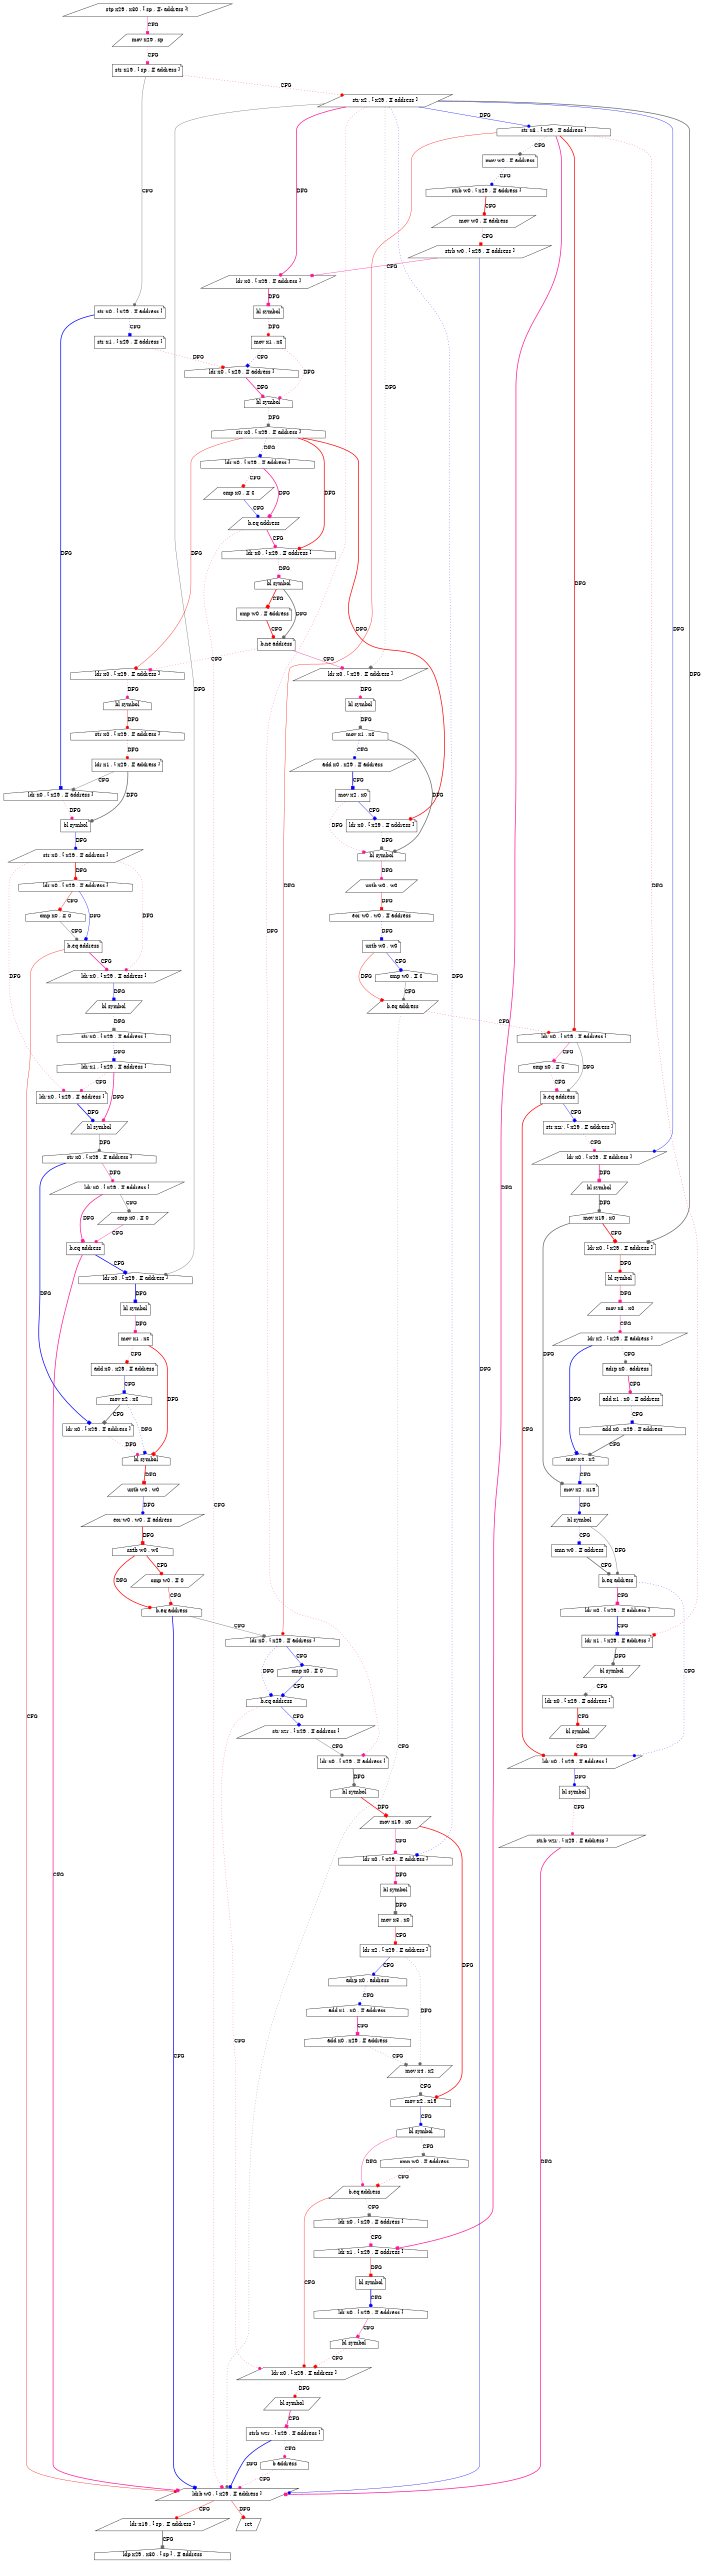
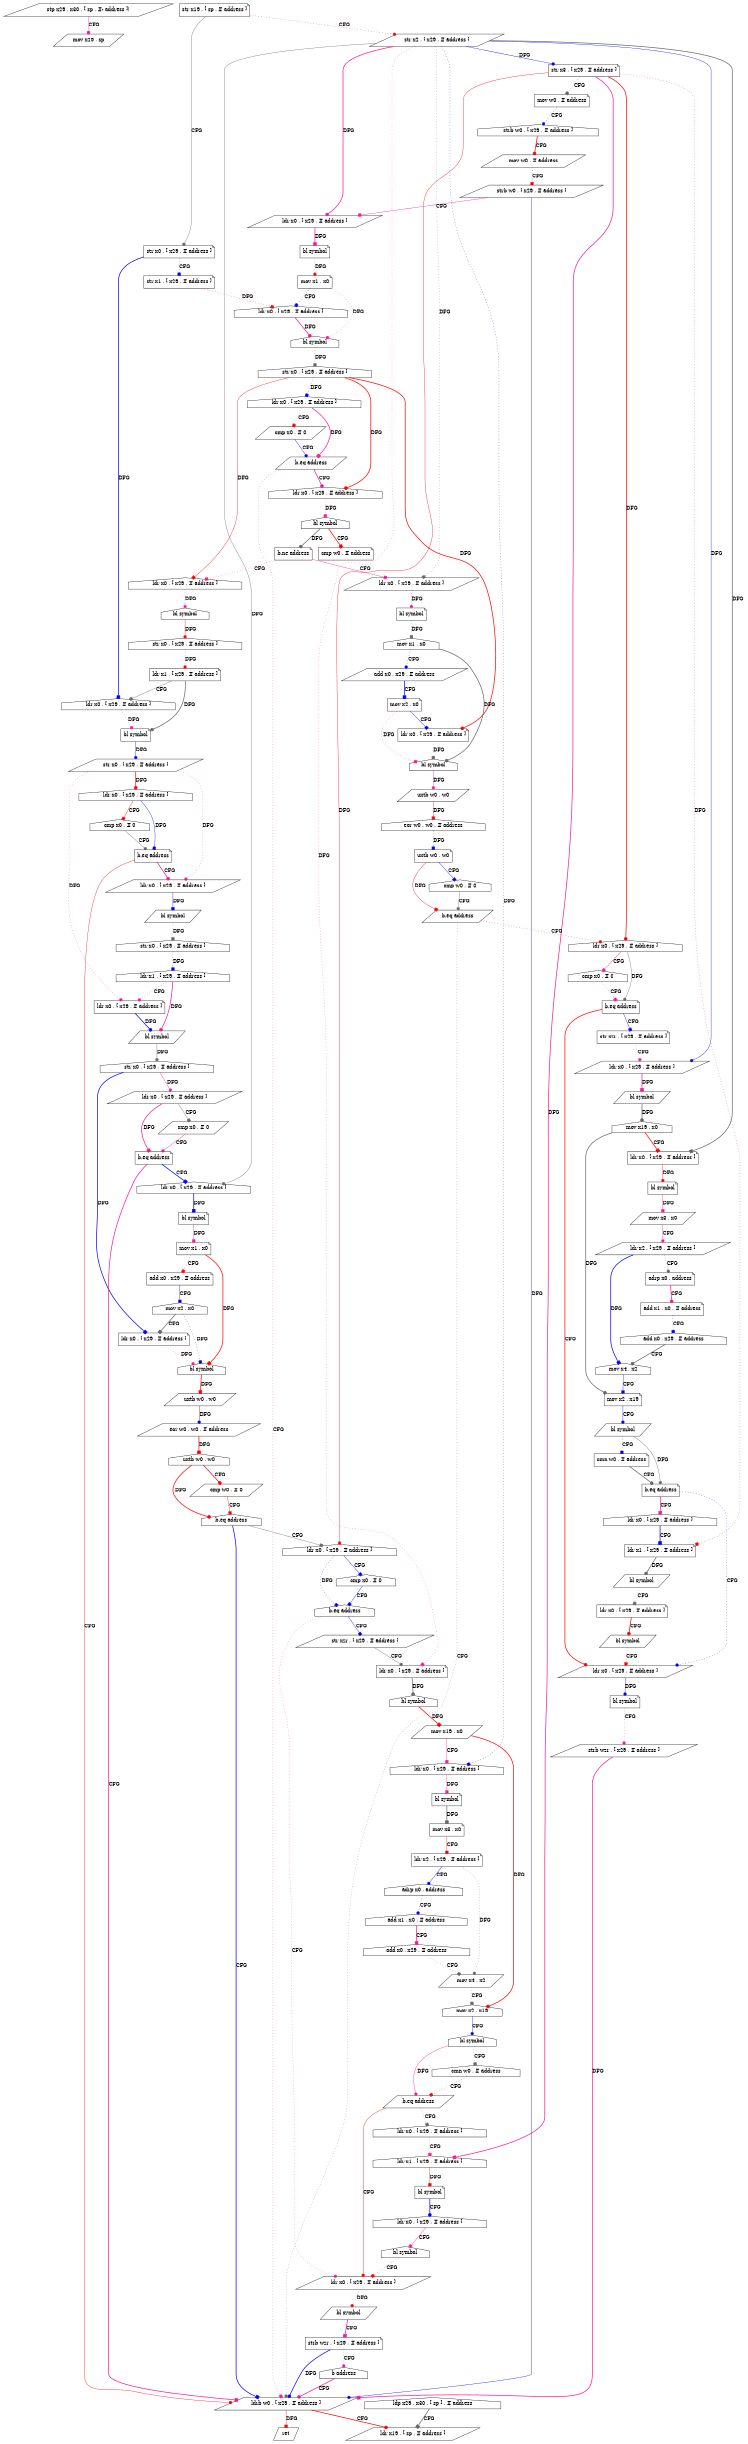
(148, 54) -> none
(554, 131) -> (584, 70)
(270, 628) -> none
(258, 2478) -> (317, 2387)
(196, 2509) -> (348, 2419)
(162, 2538) -> (424, 2417)
